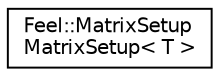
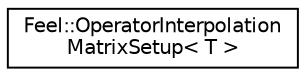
(110, 38) -> (153, 38)
